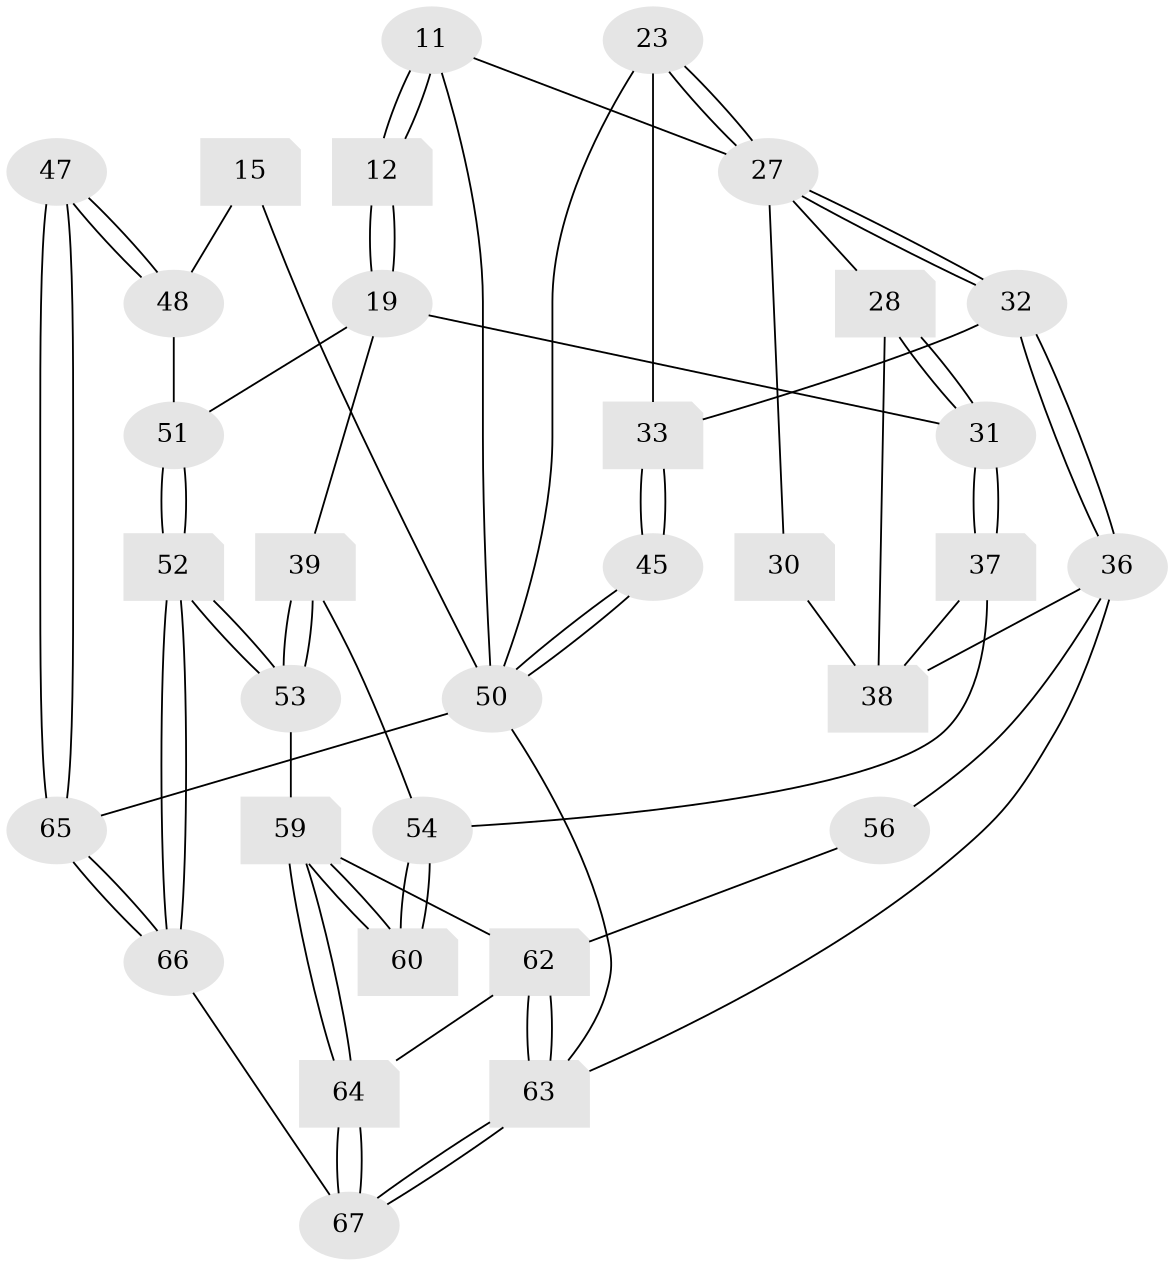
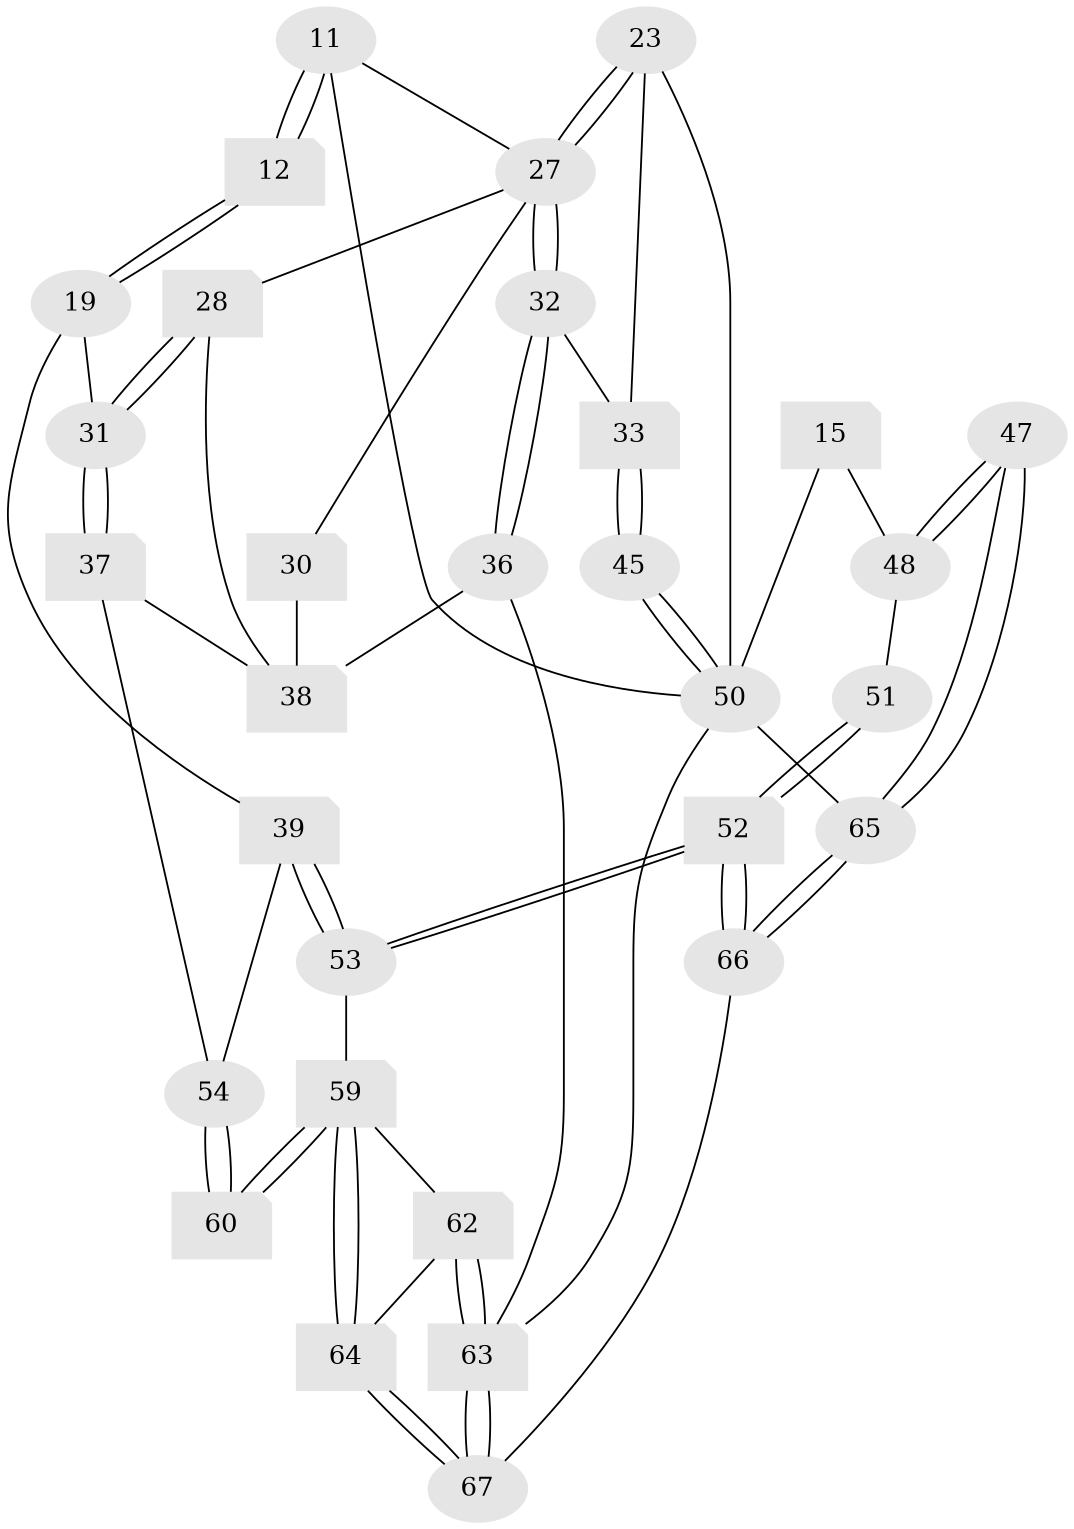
(278, 369) -> none
(880, 830) -> none
